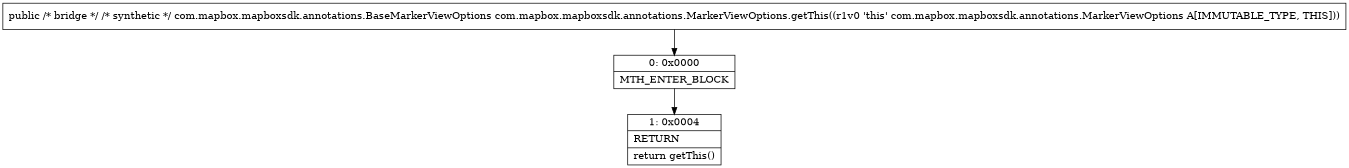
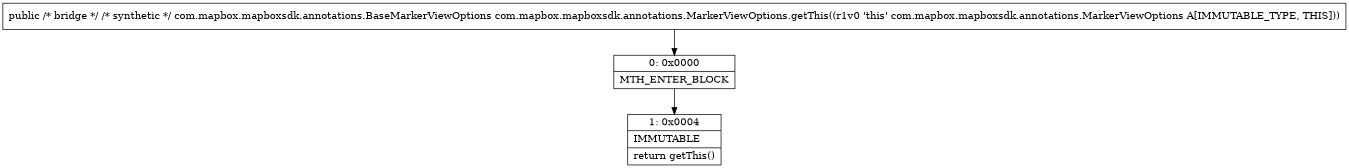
(657, 139) -> (667, 139)
